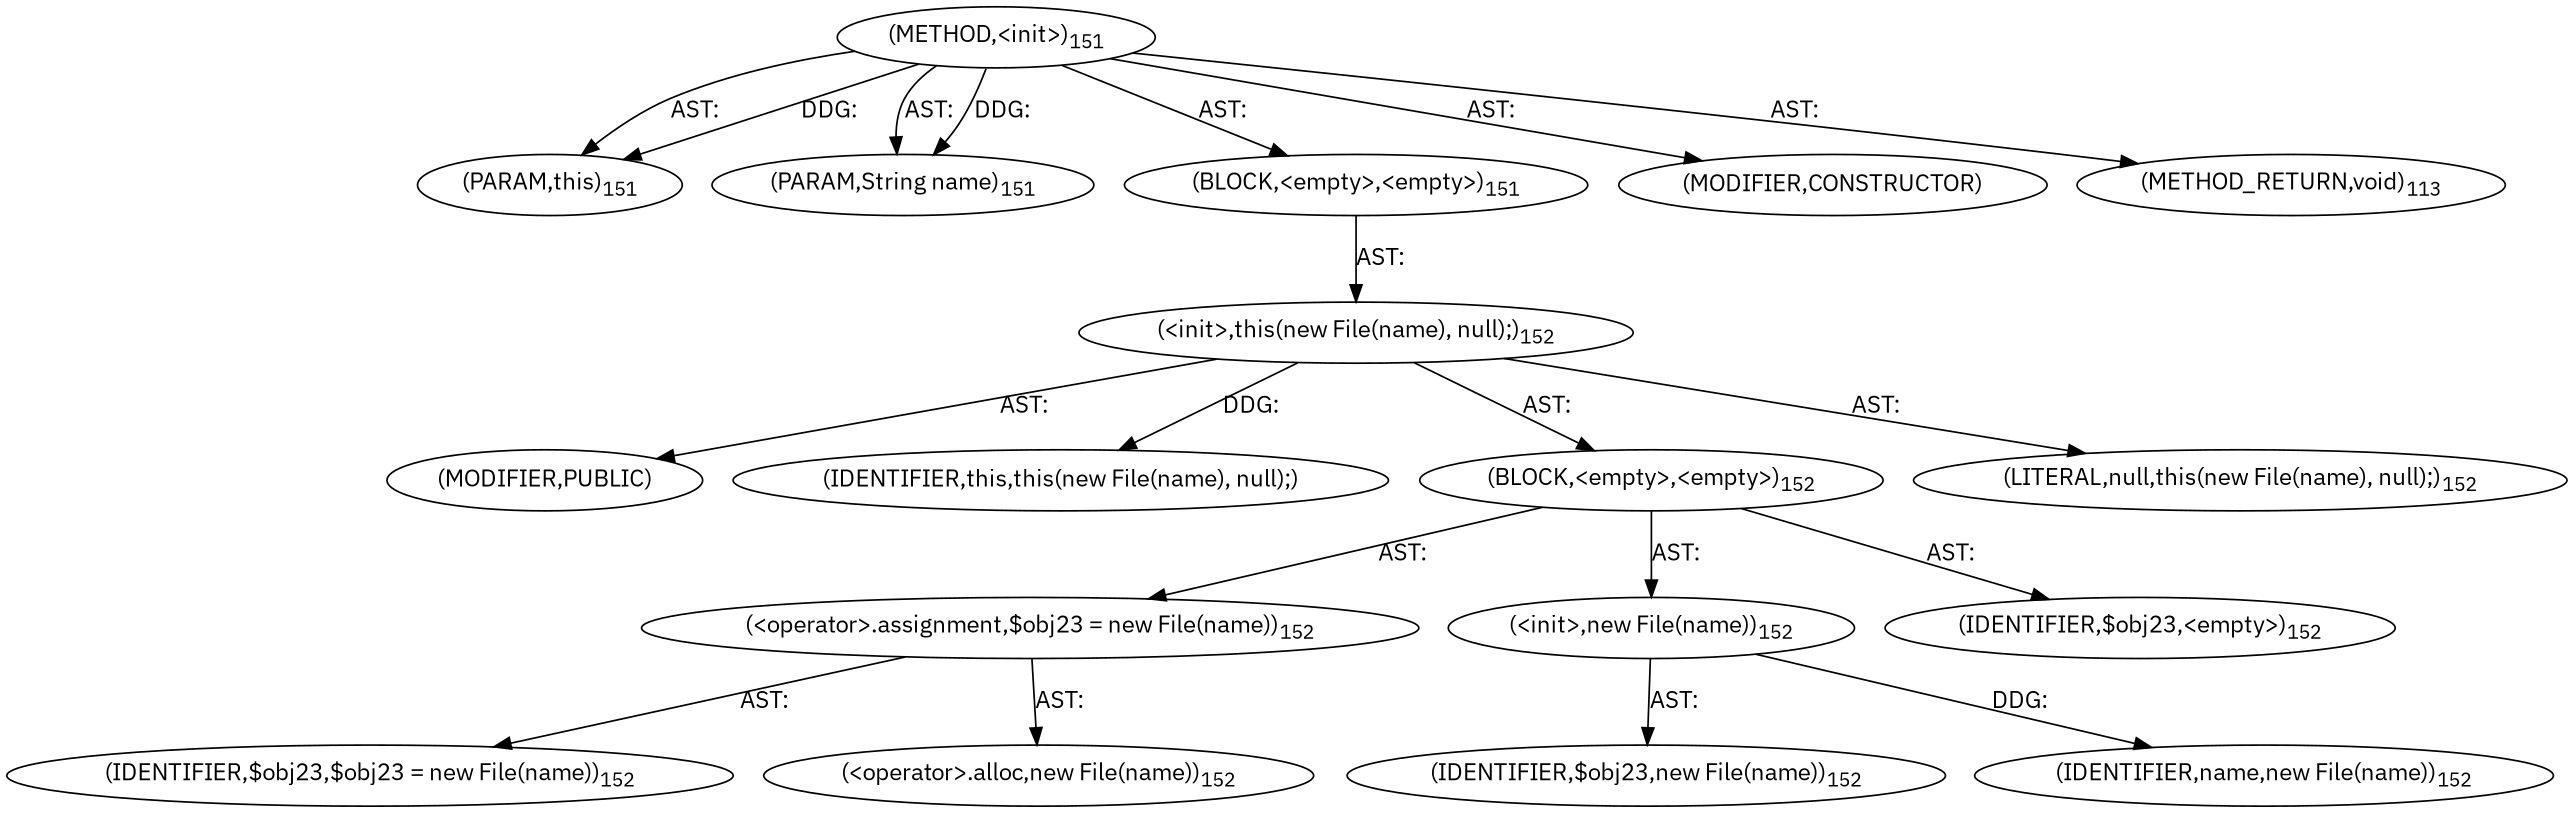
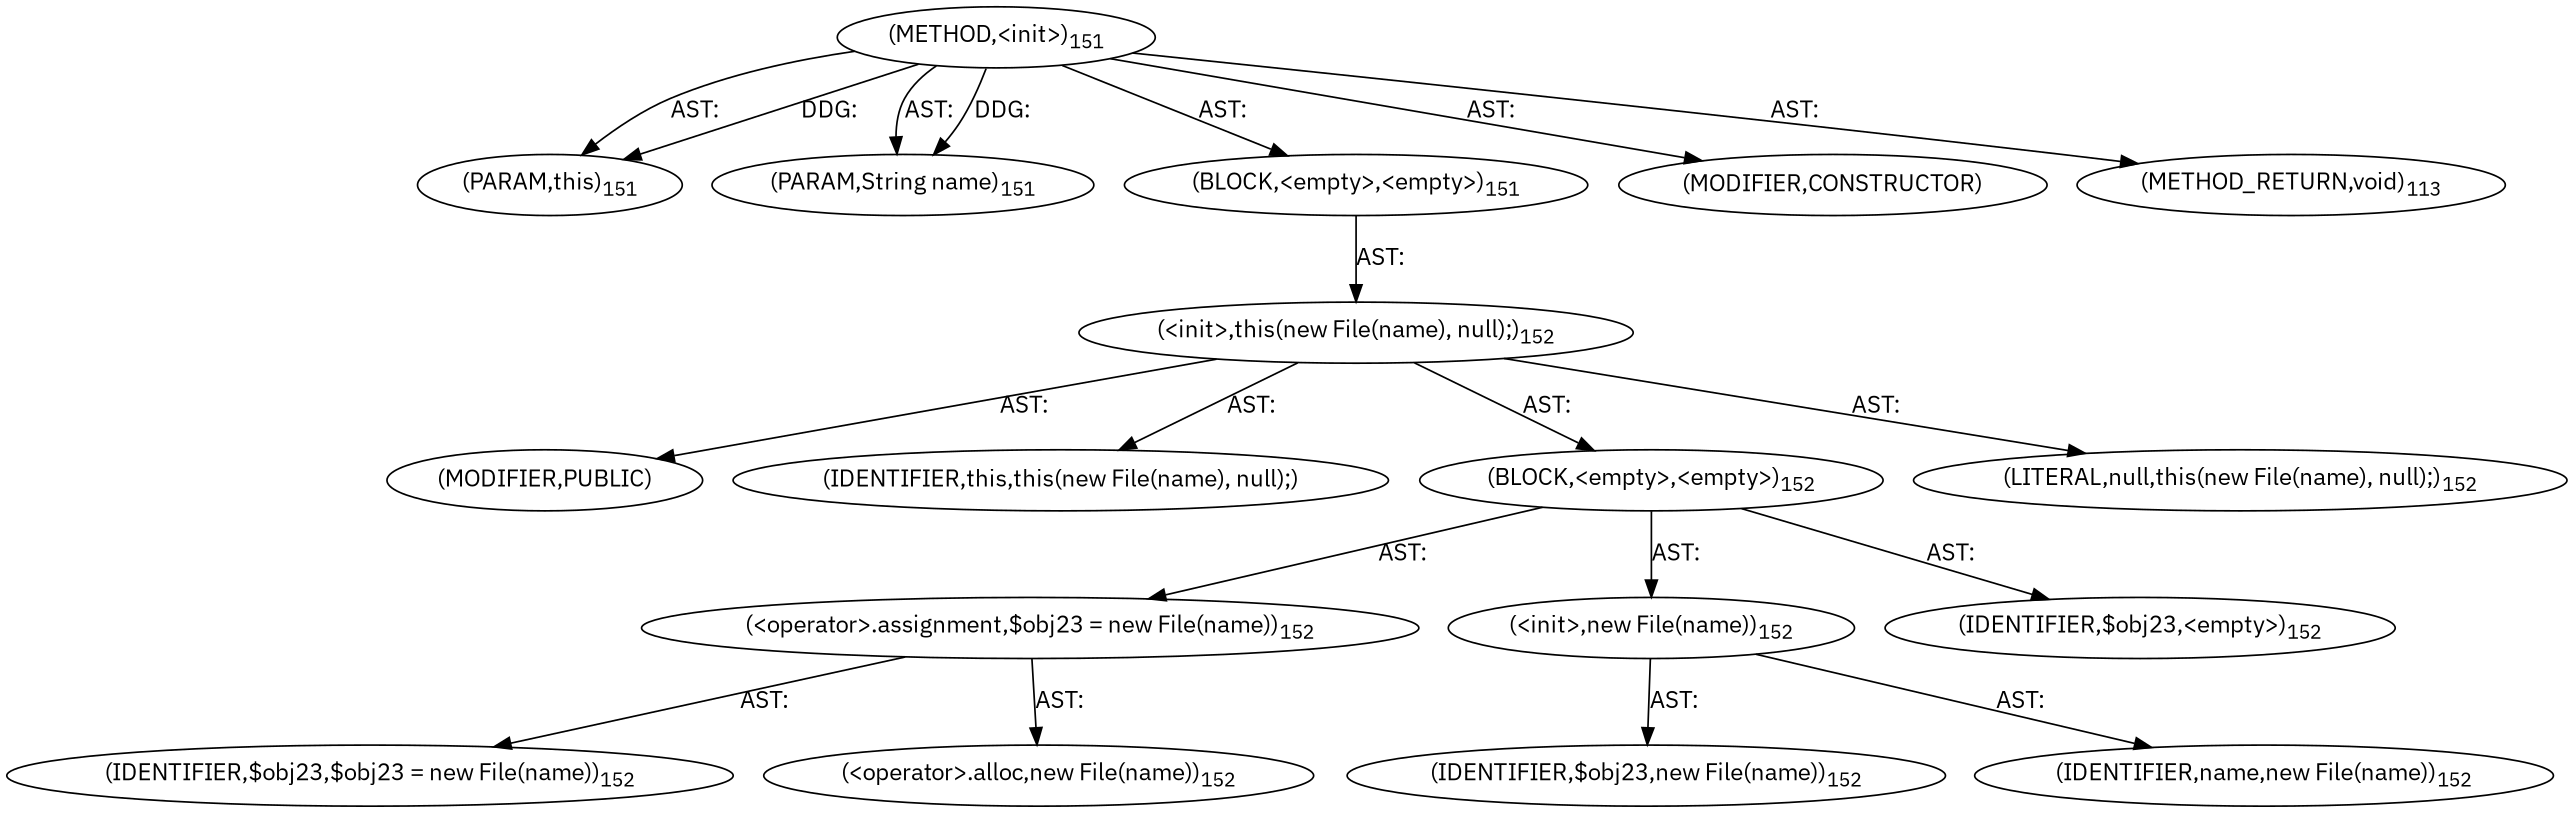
(1254, 406) -> (1254, 406)
(2023, 702) -> (2023, 702)
